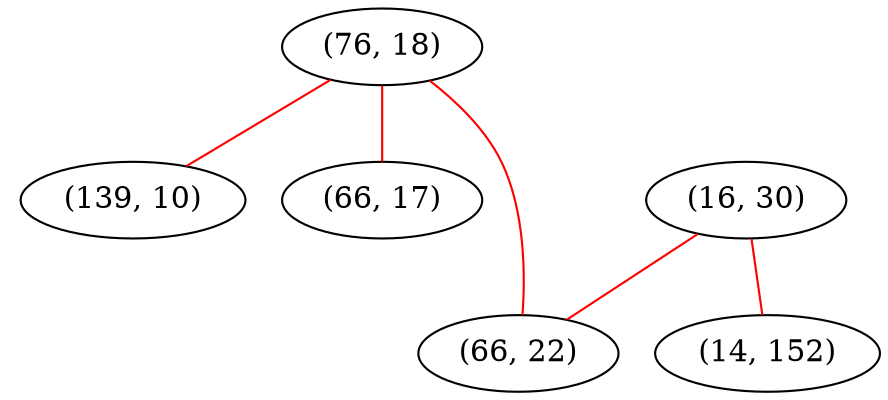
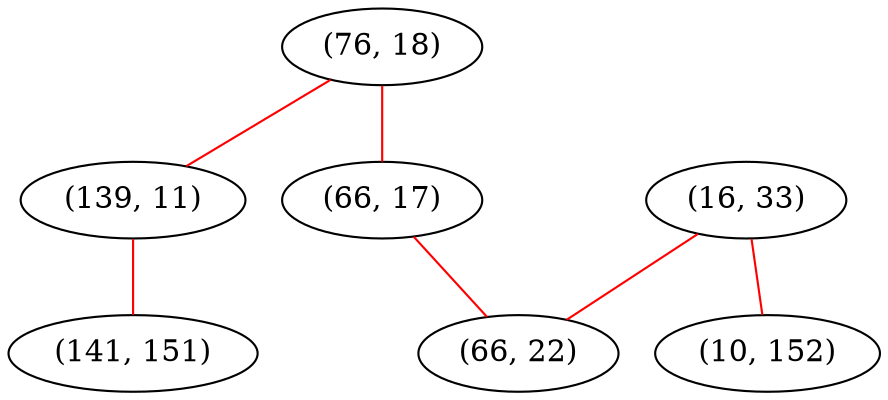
(510, 184) -> (450, 277)
(133, 200) -> (133, 200)
(746, 200) -> (746, 200)
none -> (133, 353)
(768, 353) -> (768, 353)
